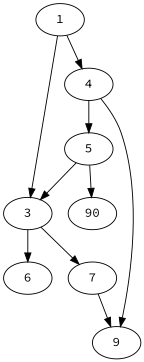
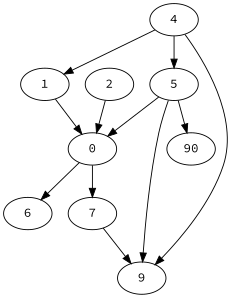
(73, 48) -> (114, 50)
none -> (109, 84)
none -> (151, 176)
(28, 214) -> (92, 149)
